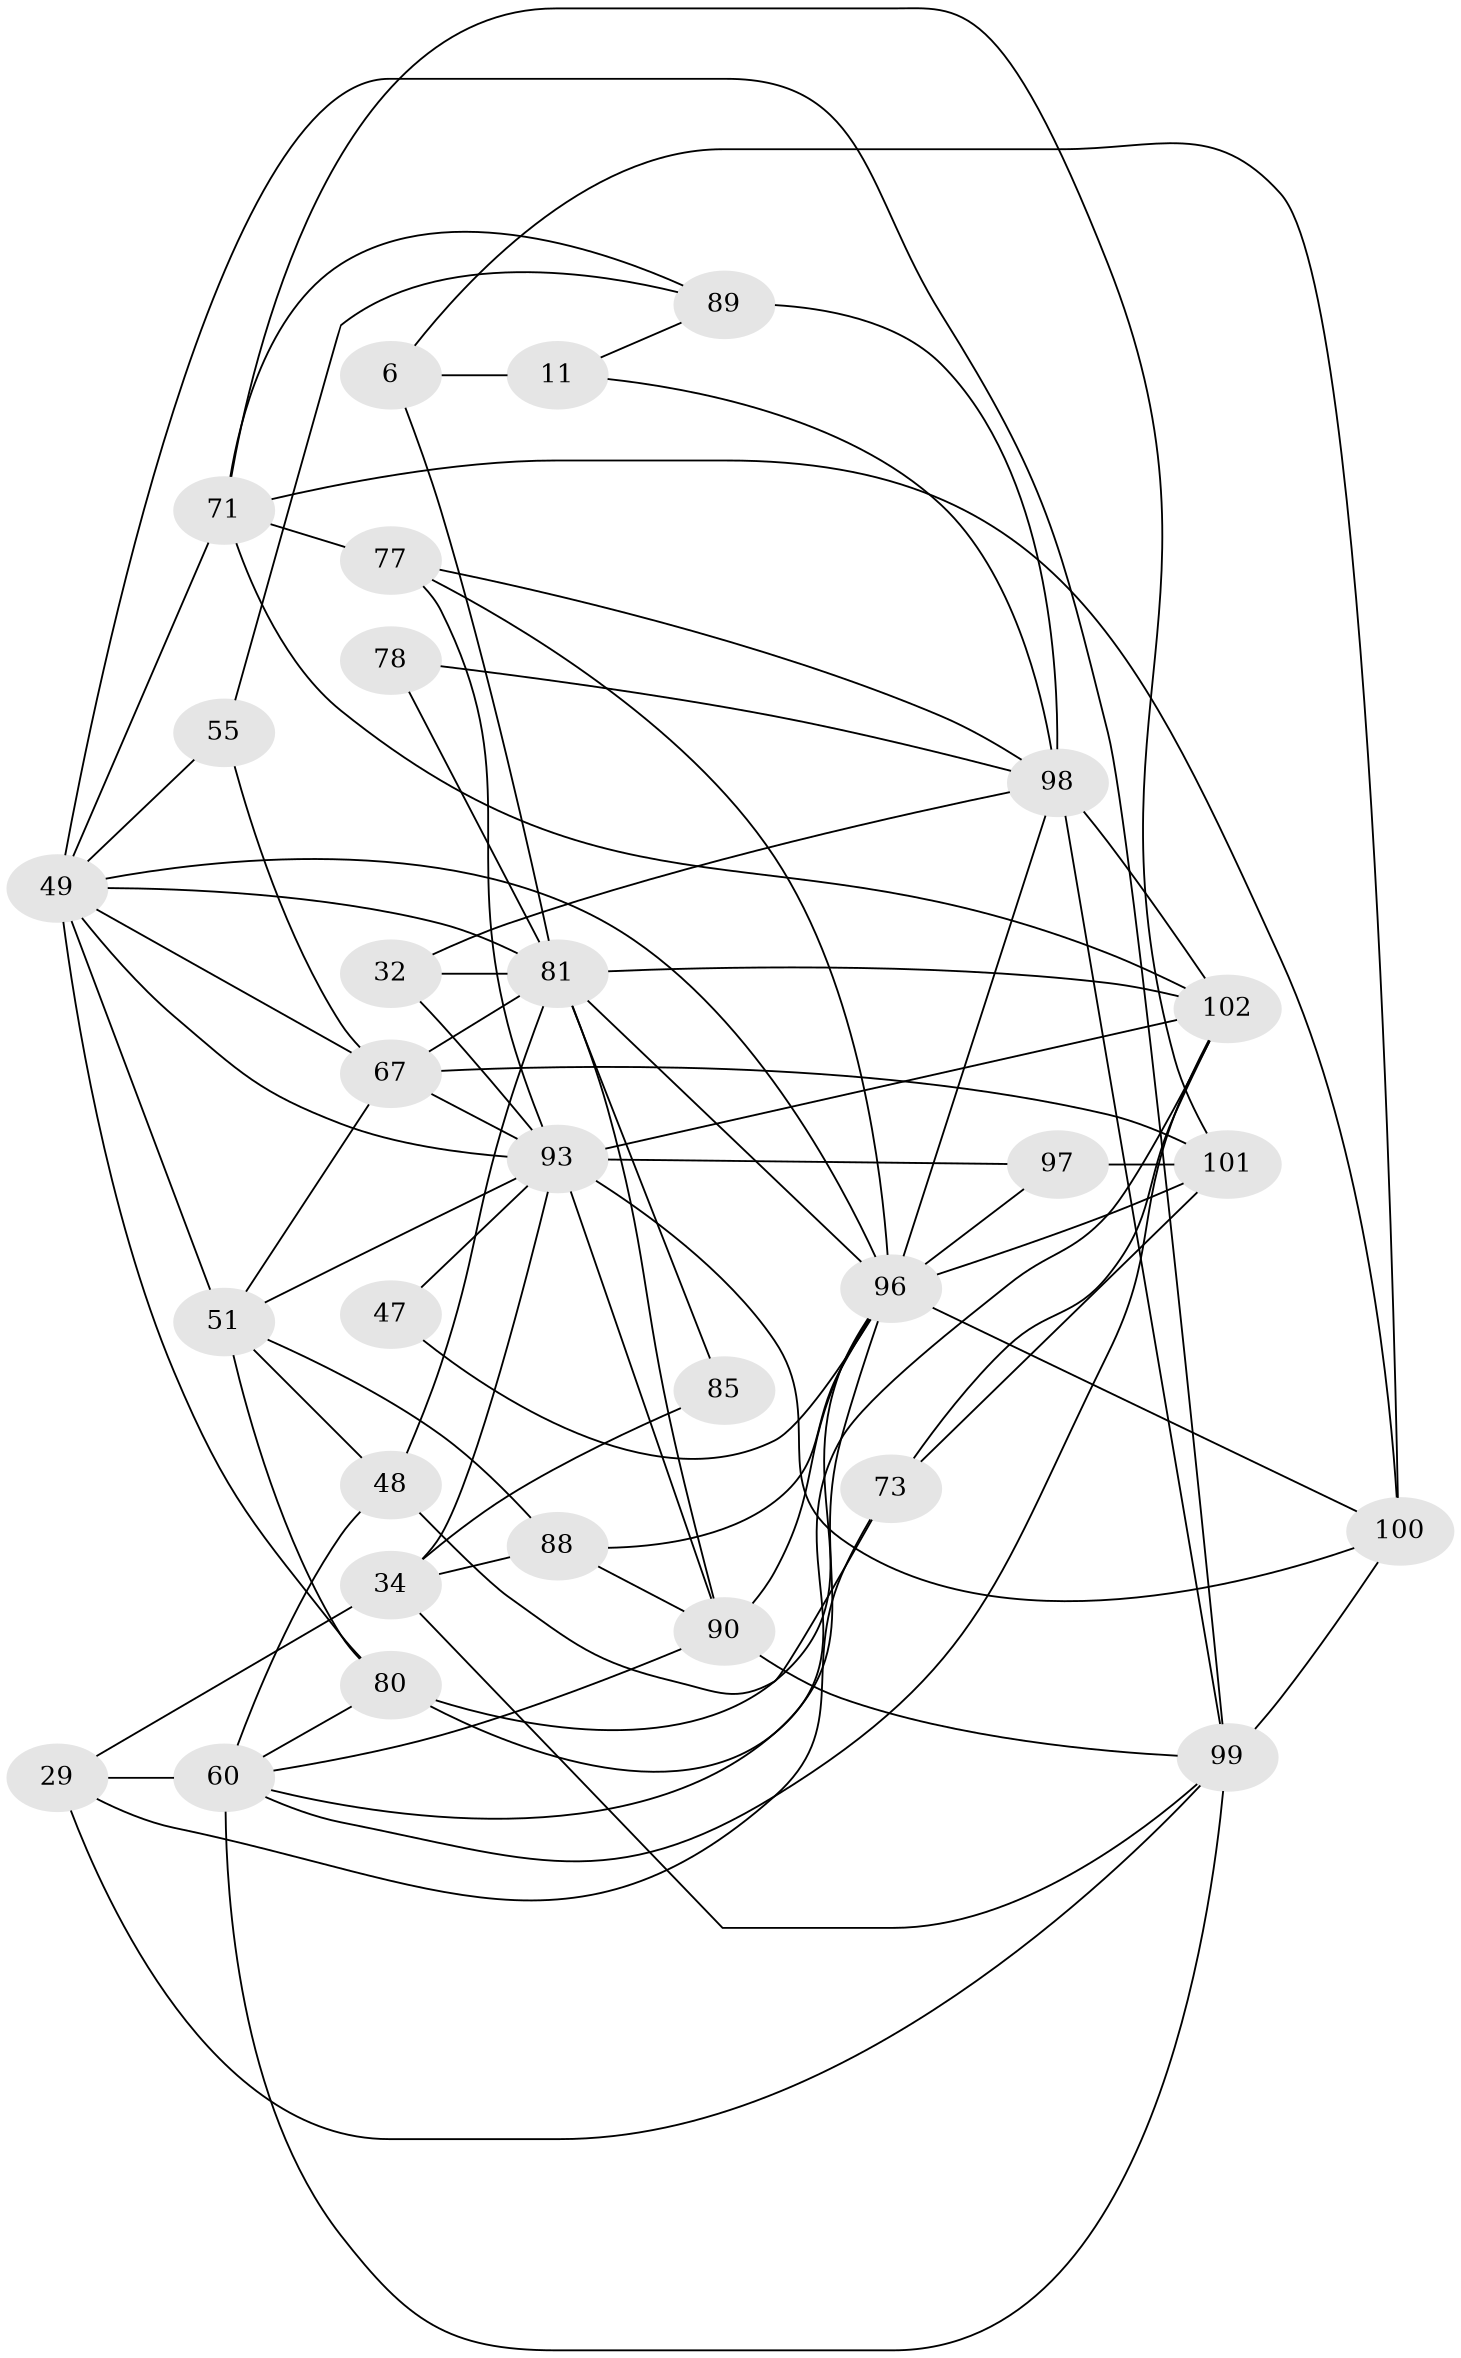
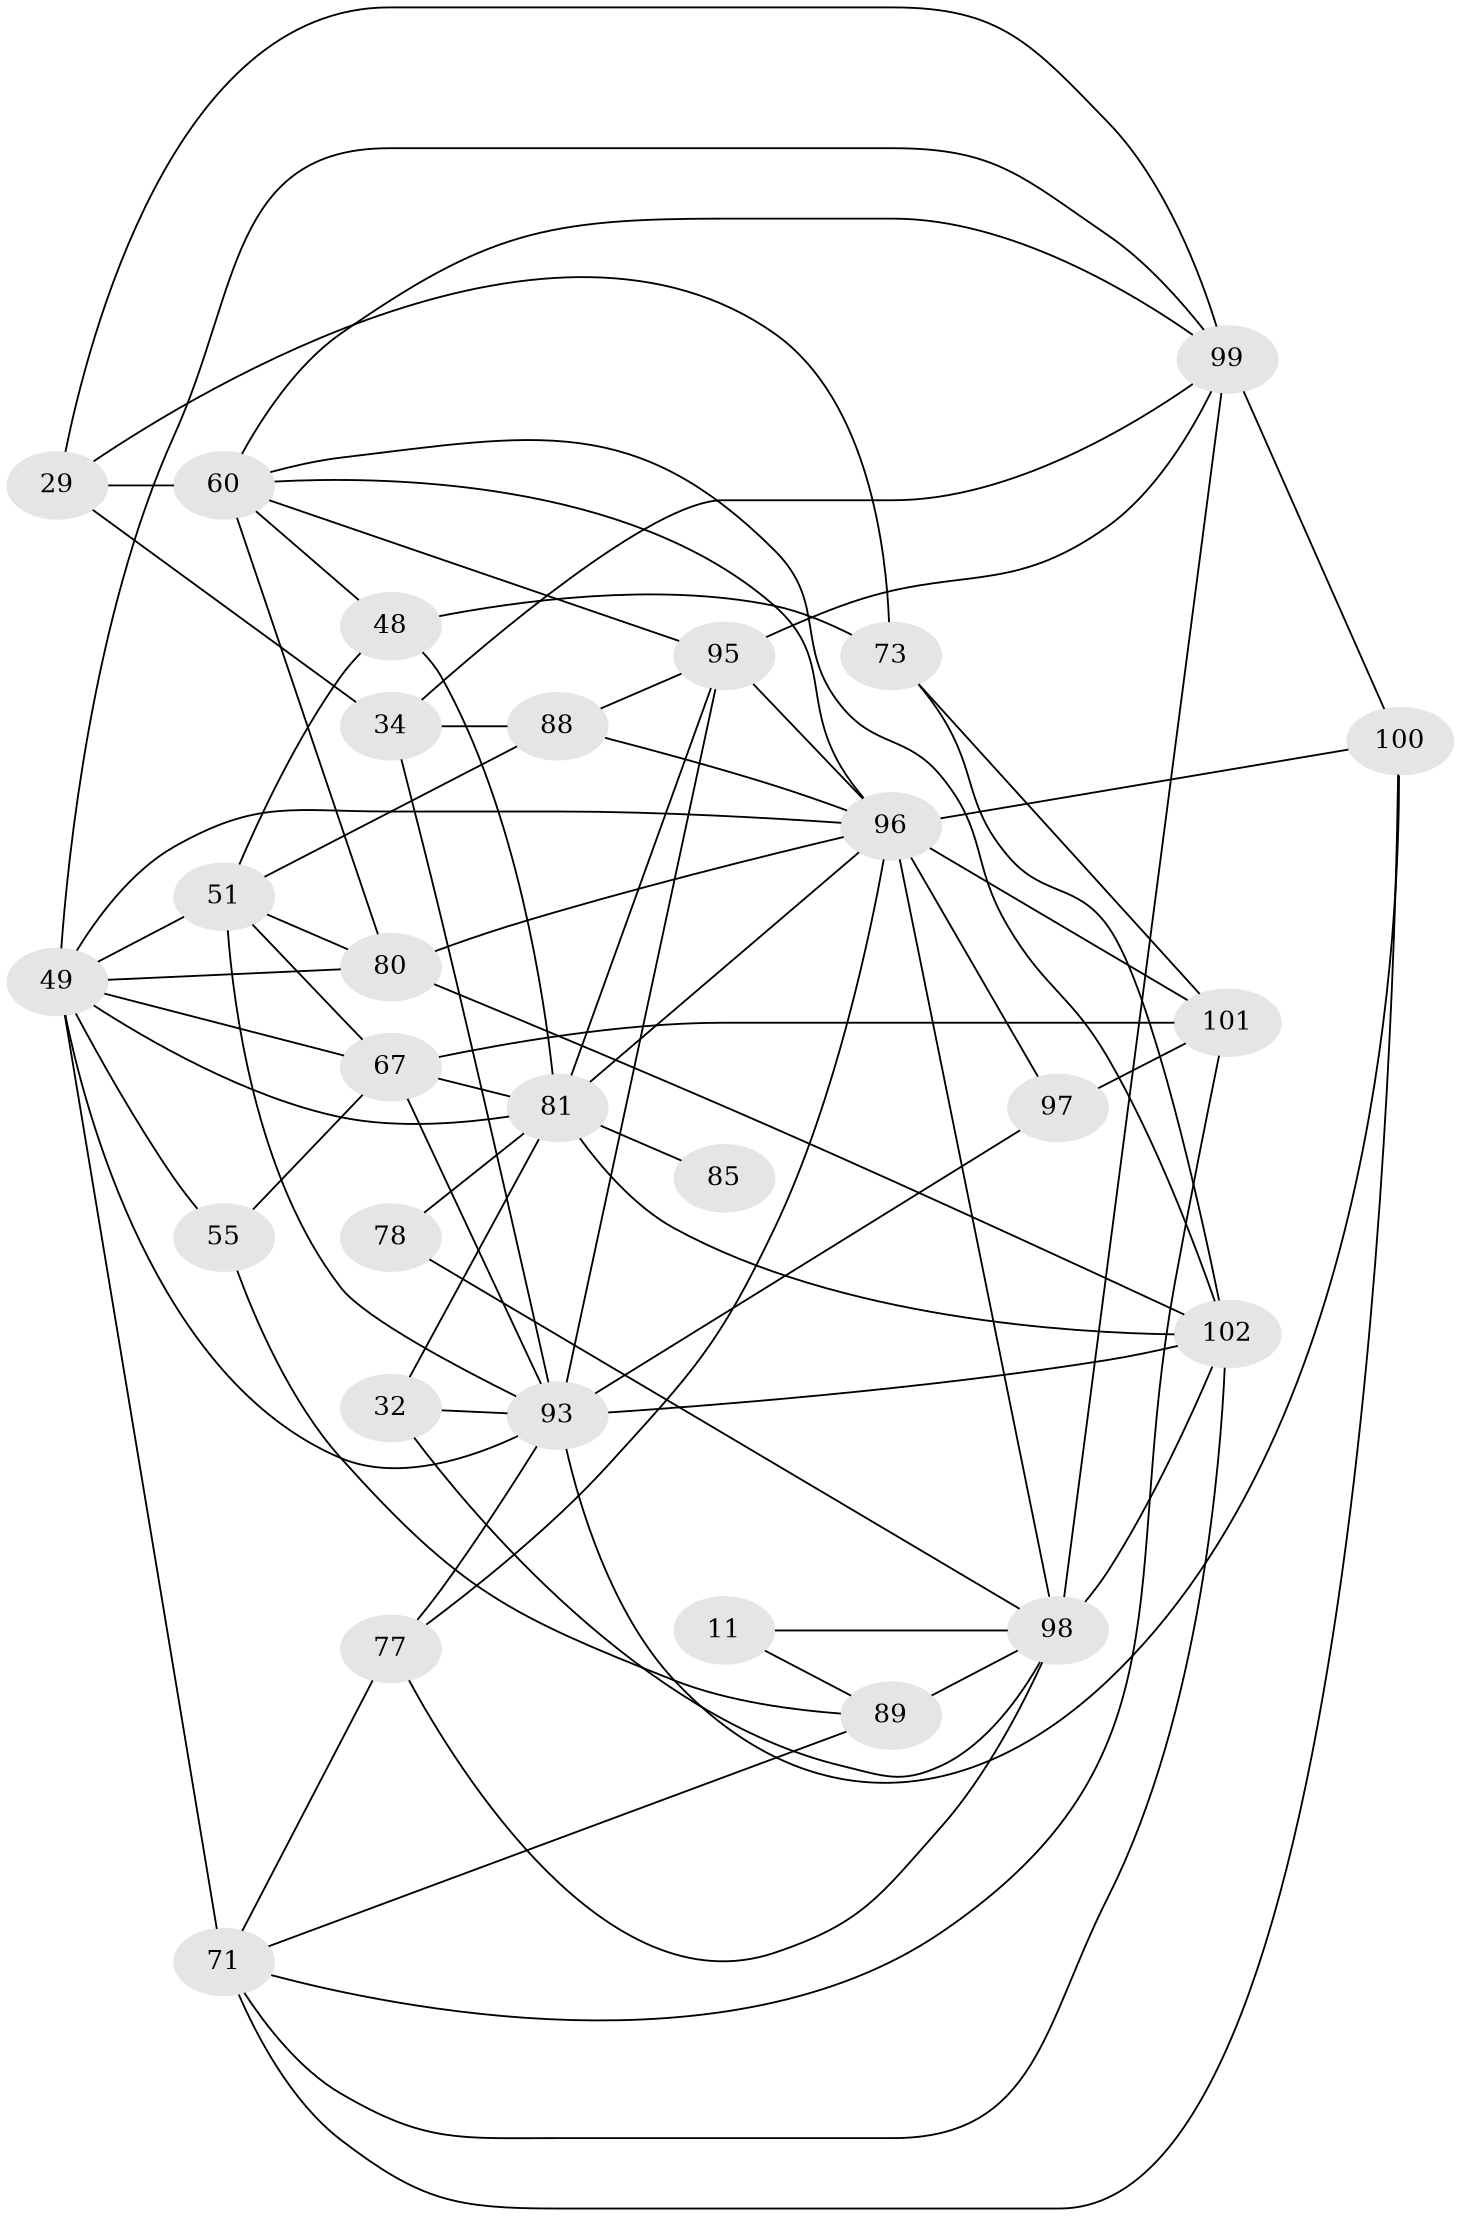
(391, 375) -> none
(391, 1315) -> none
(546, 1474) -> none
(724, 1631) -> (724, 656)
